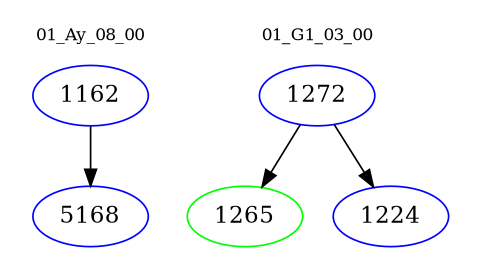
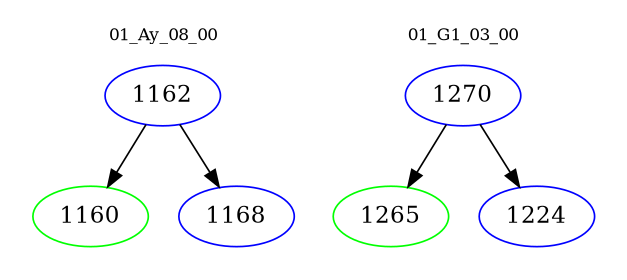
(317, 96) -> (463, 96)
(91, 216) -> (237, 216)
none -> (91, 216)
